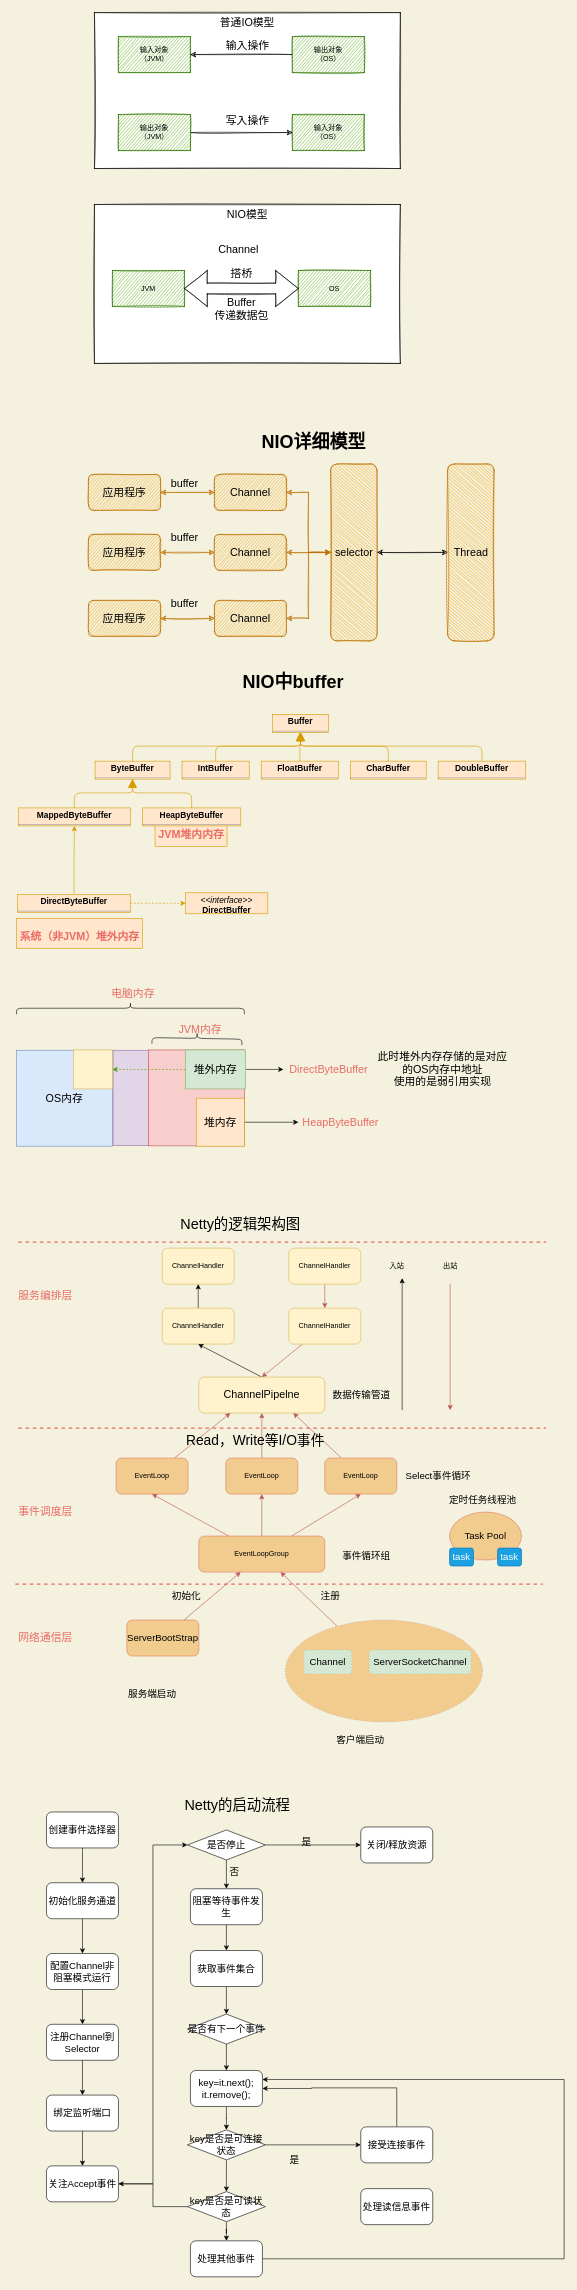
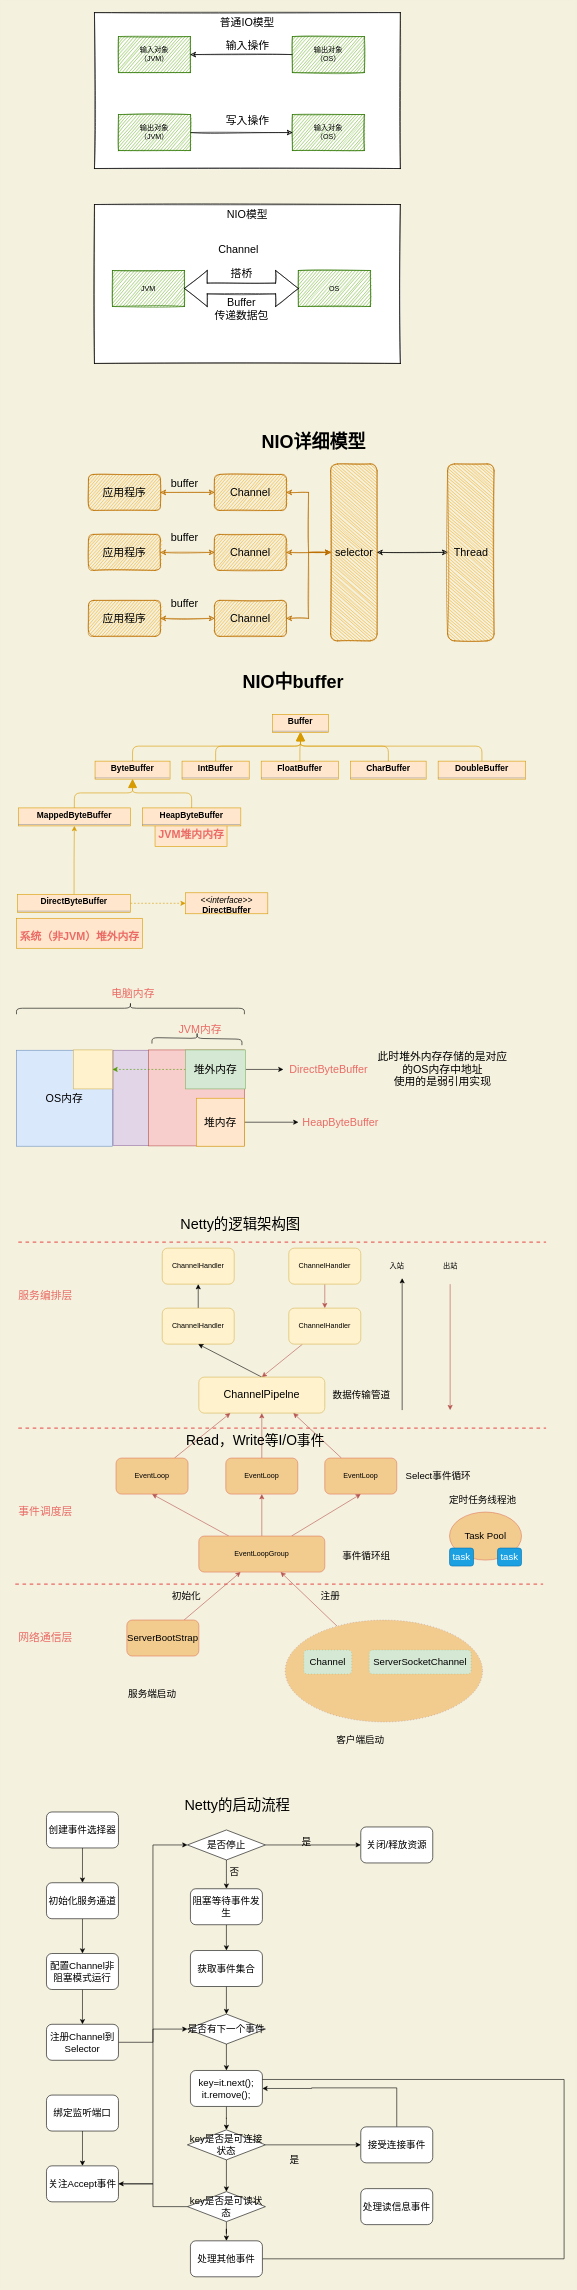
(83, 2076) -> (182, 2030)
(267, 2080) -> (266, 2080)
